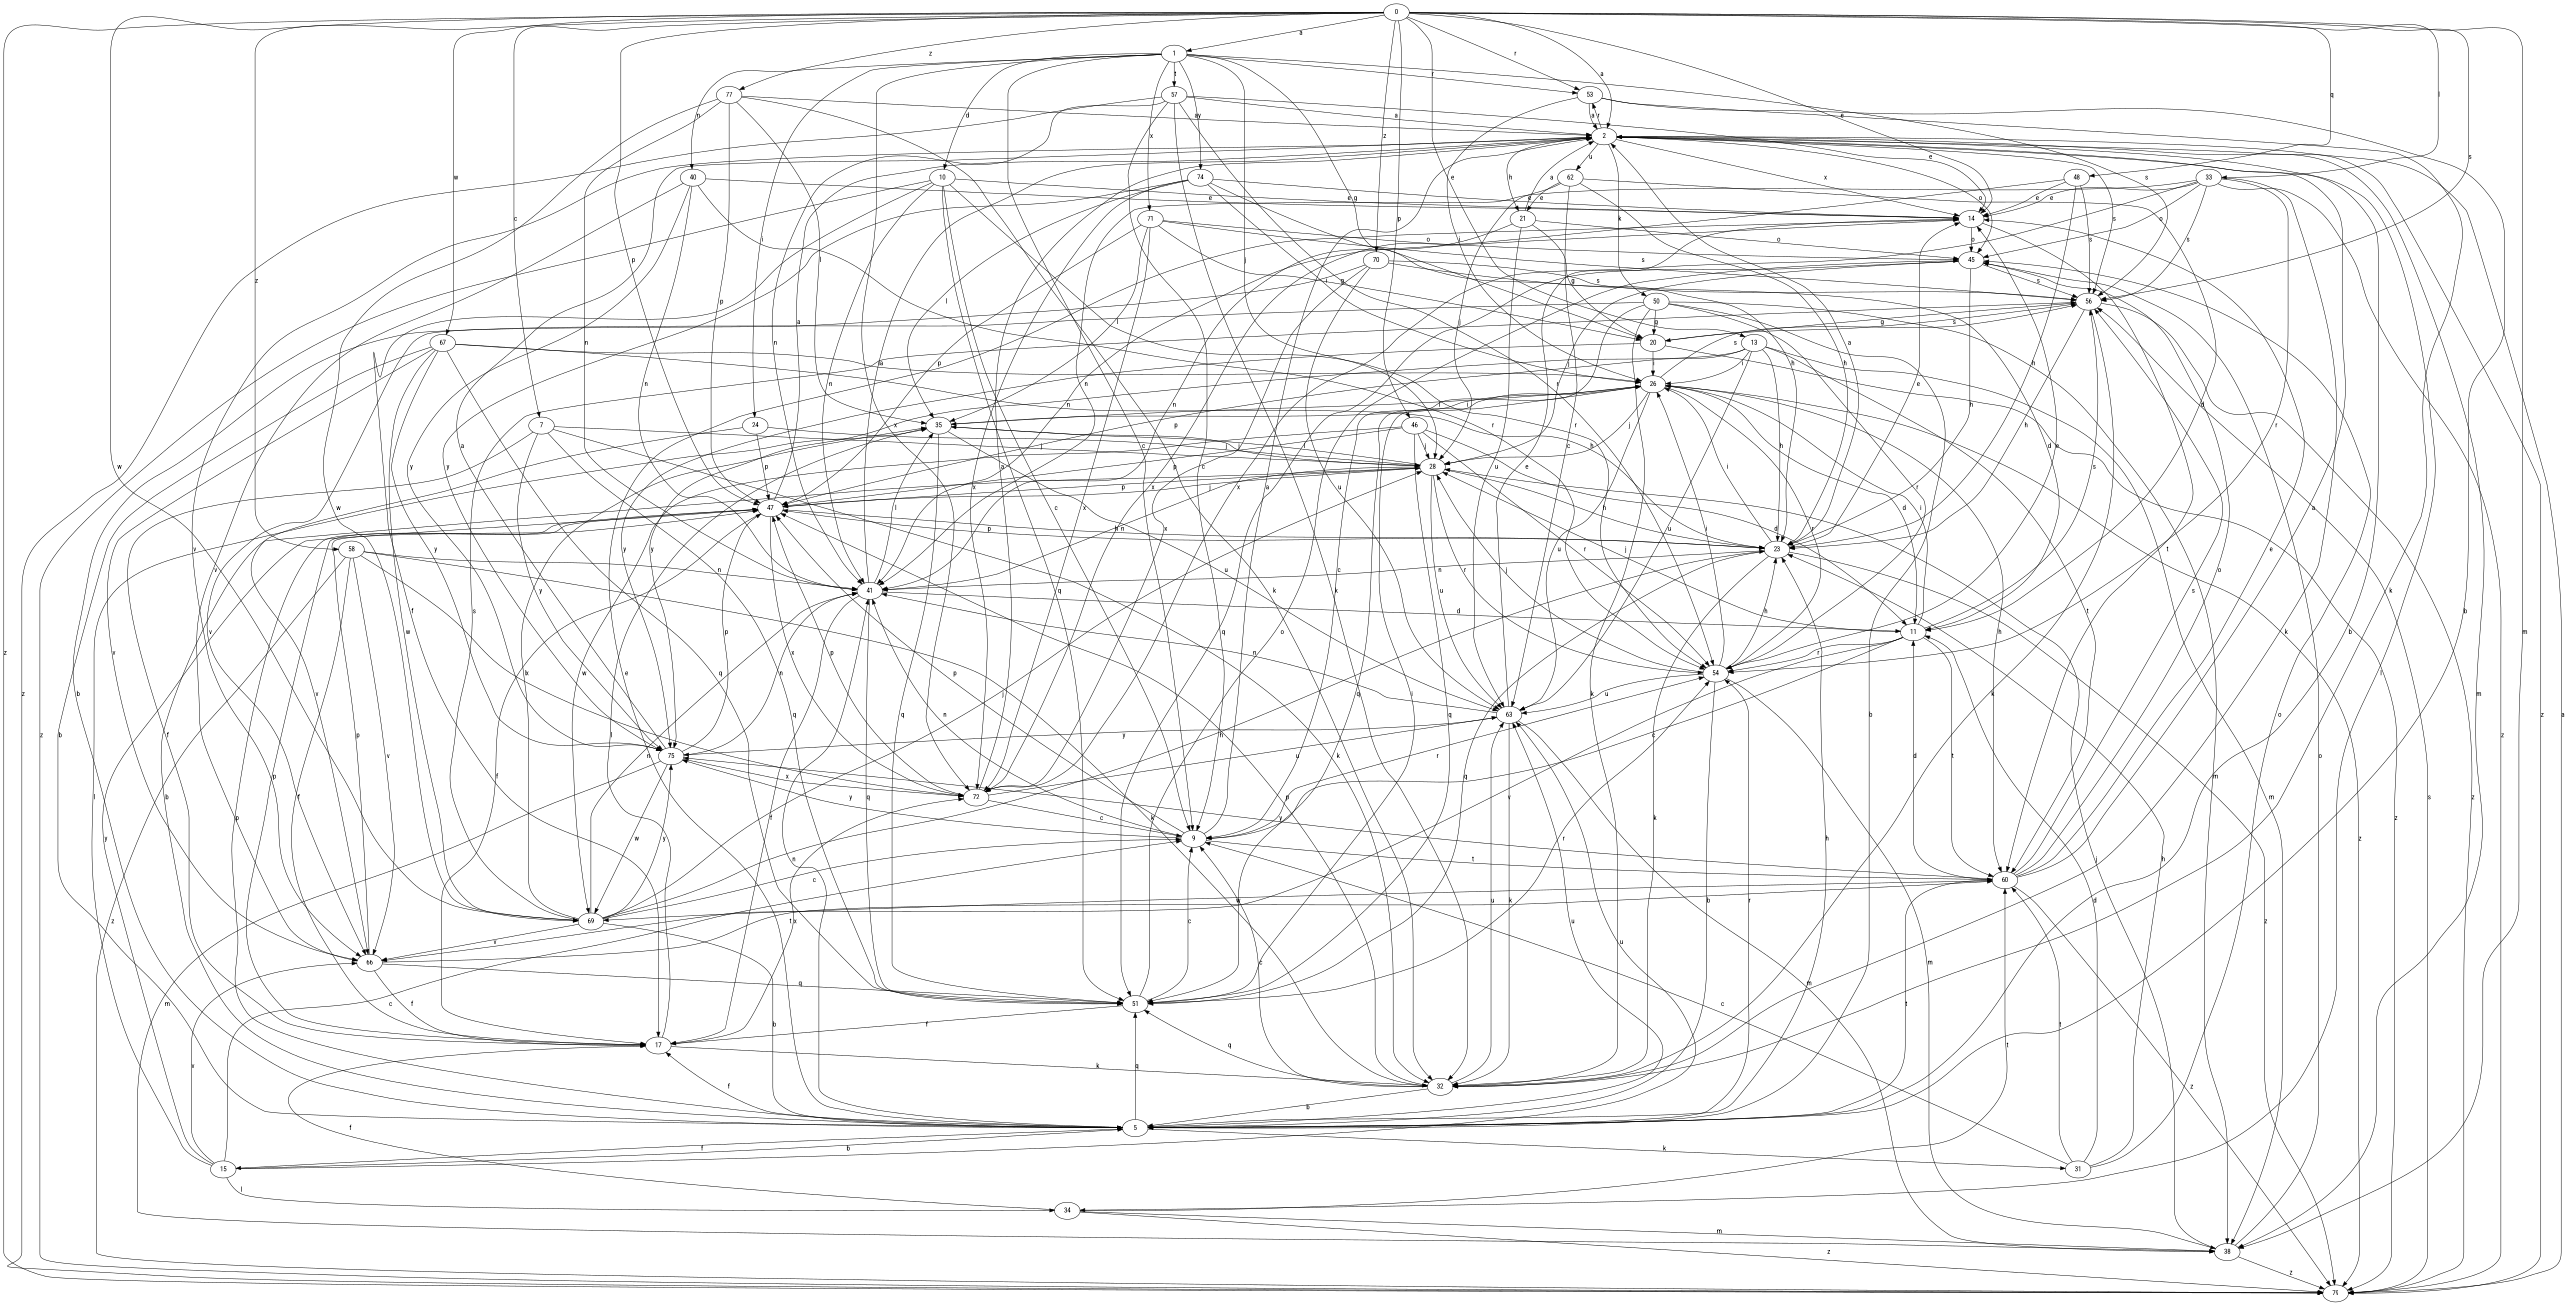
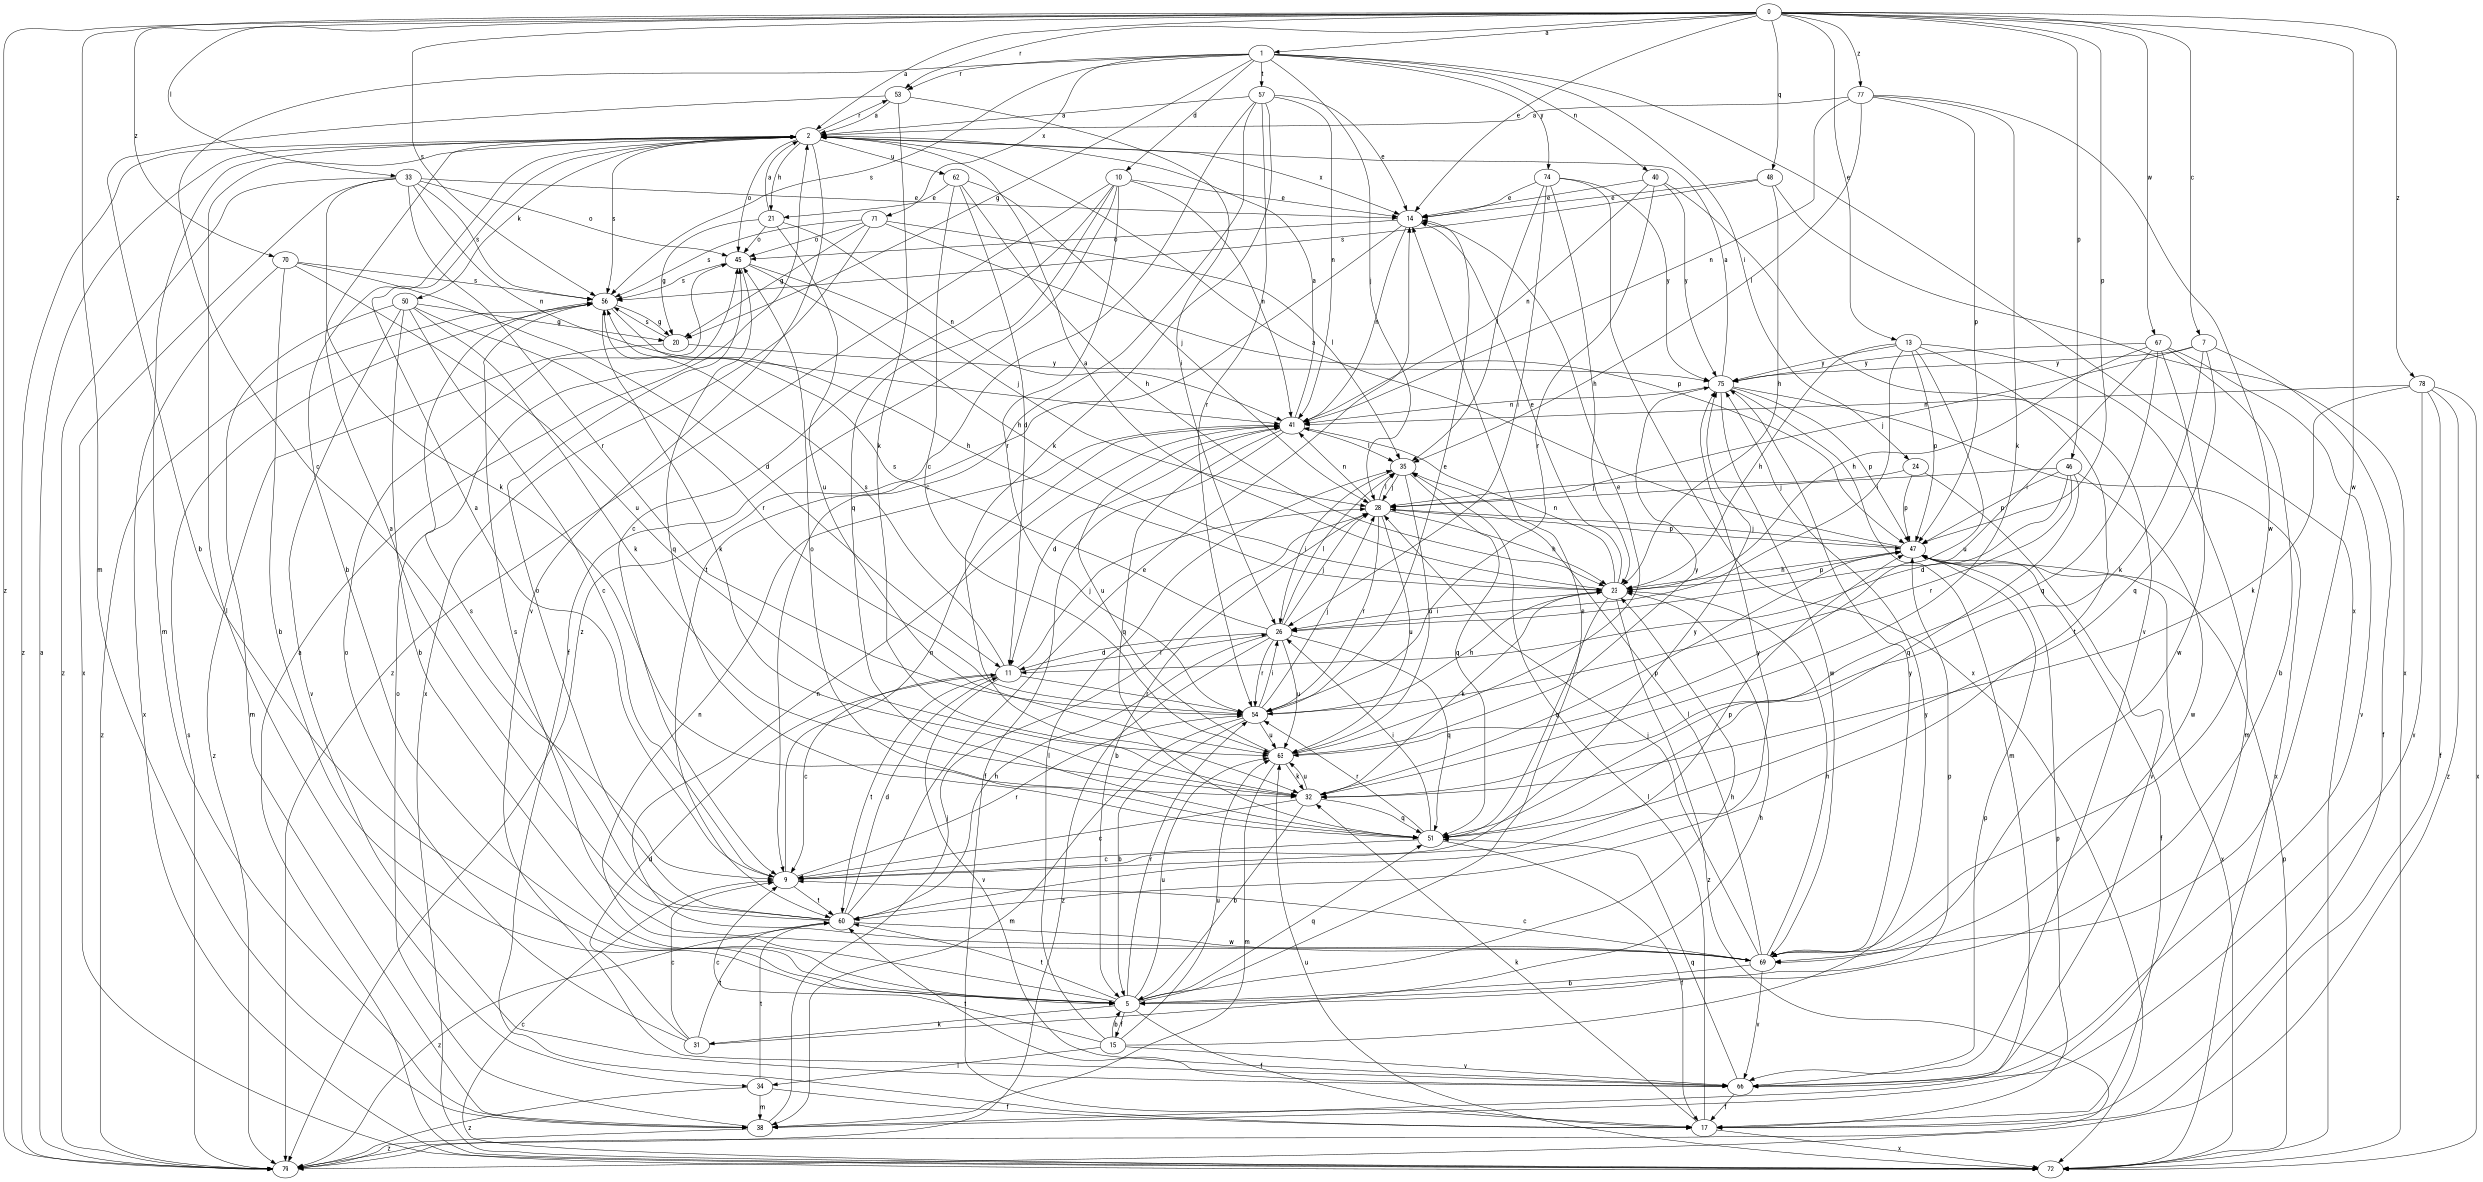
(1653, 363) -> none
(352, 550) -> (2422, 384)
(1255, 653) -> (1103, 591)
(194, 661) -> (1779, 985)
